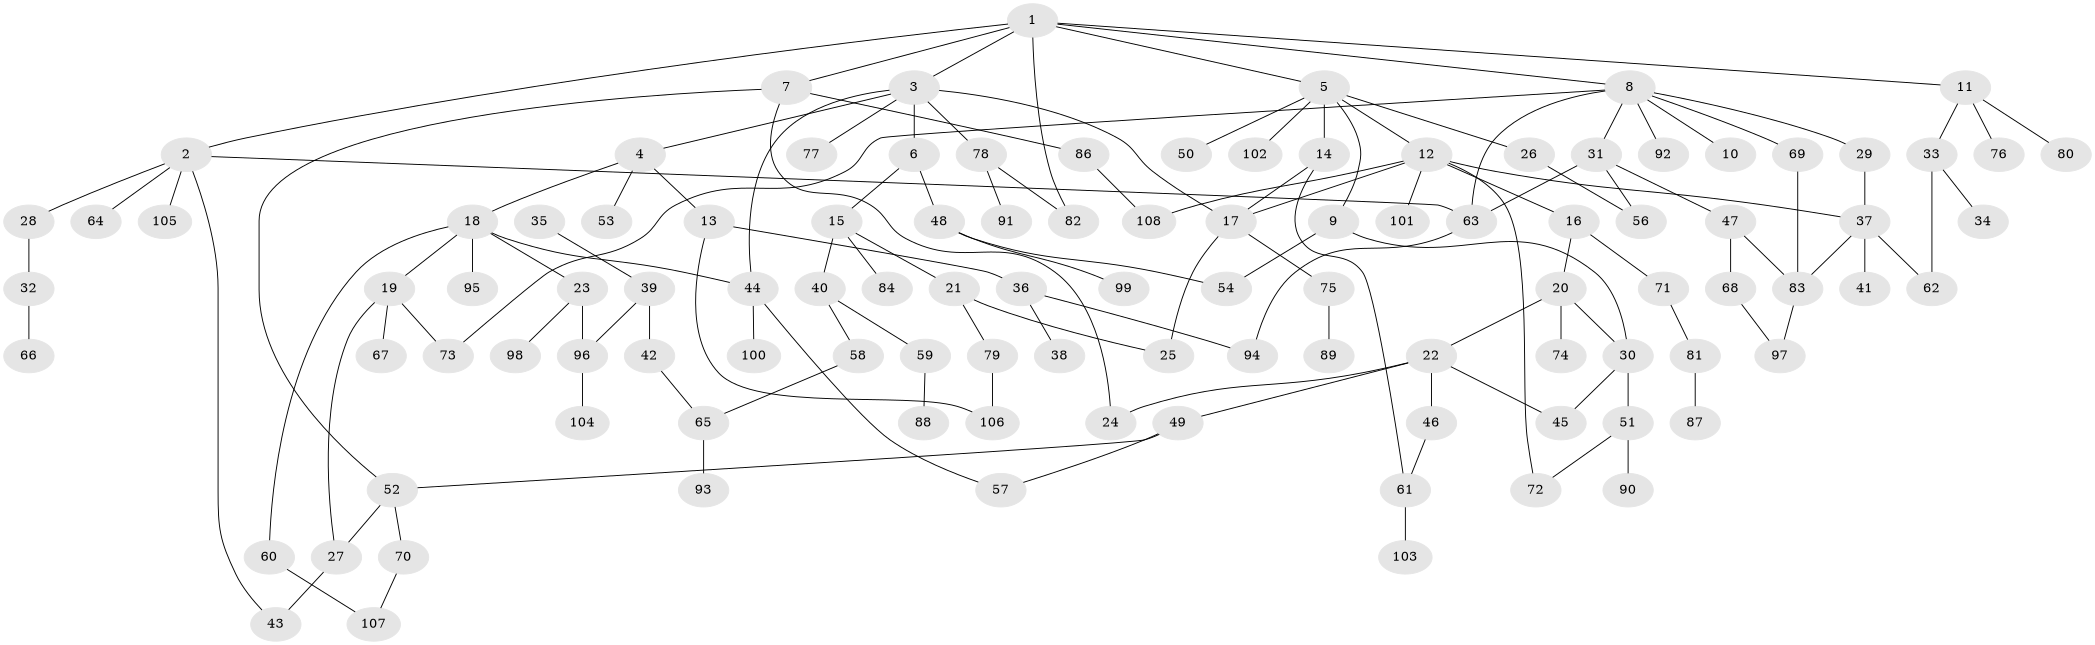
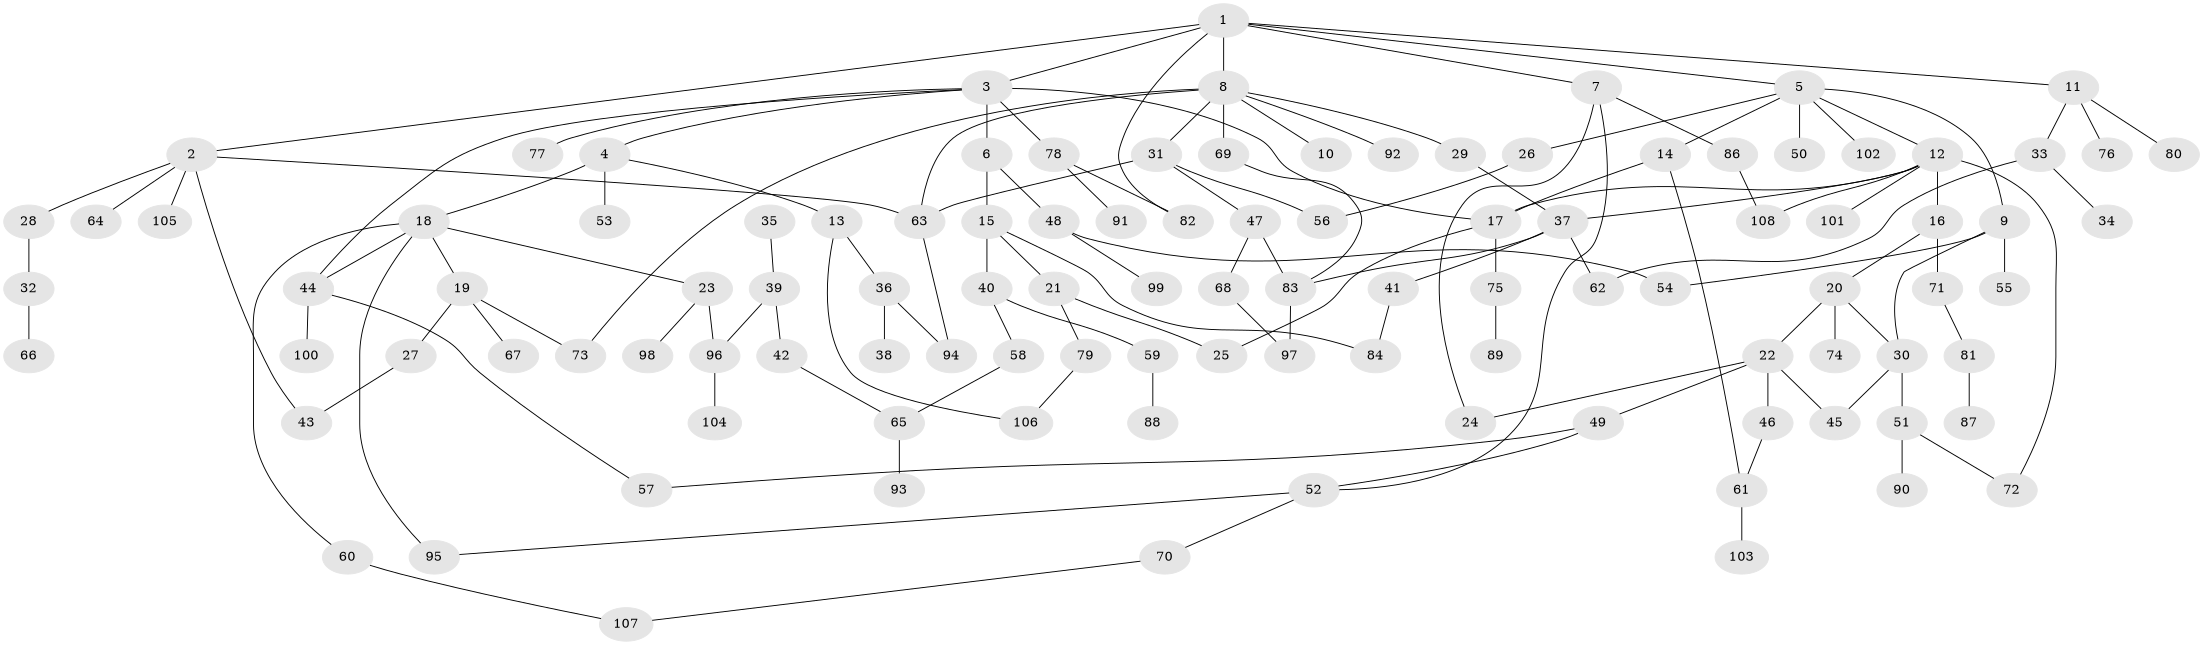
none -> (2005, 289)
none -> (1384, 323)
(364, 524) -> (874, 524)
